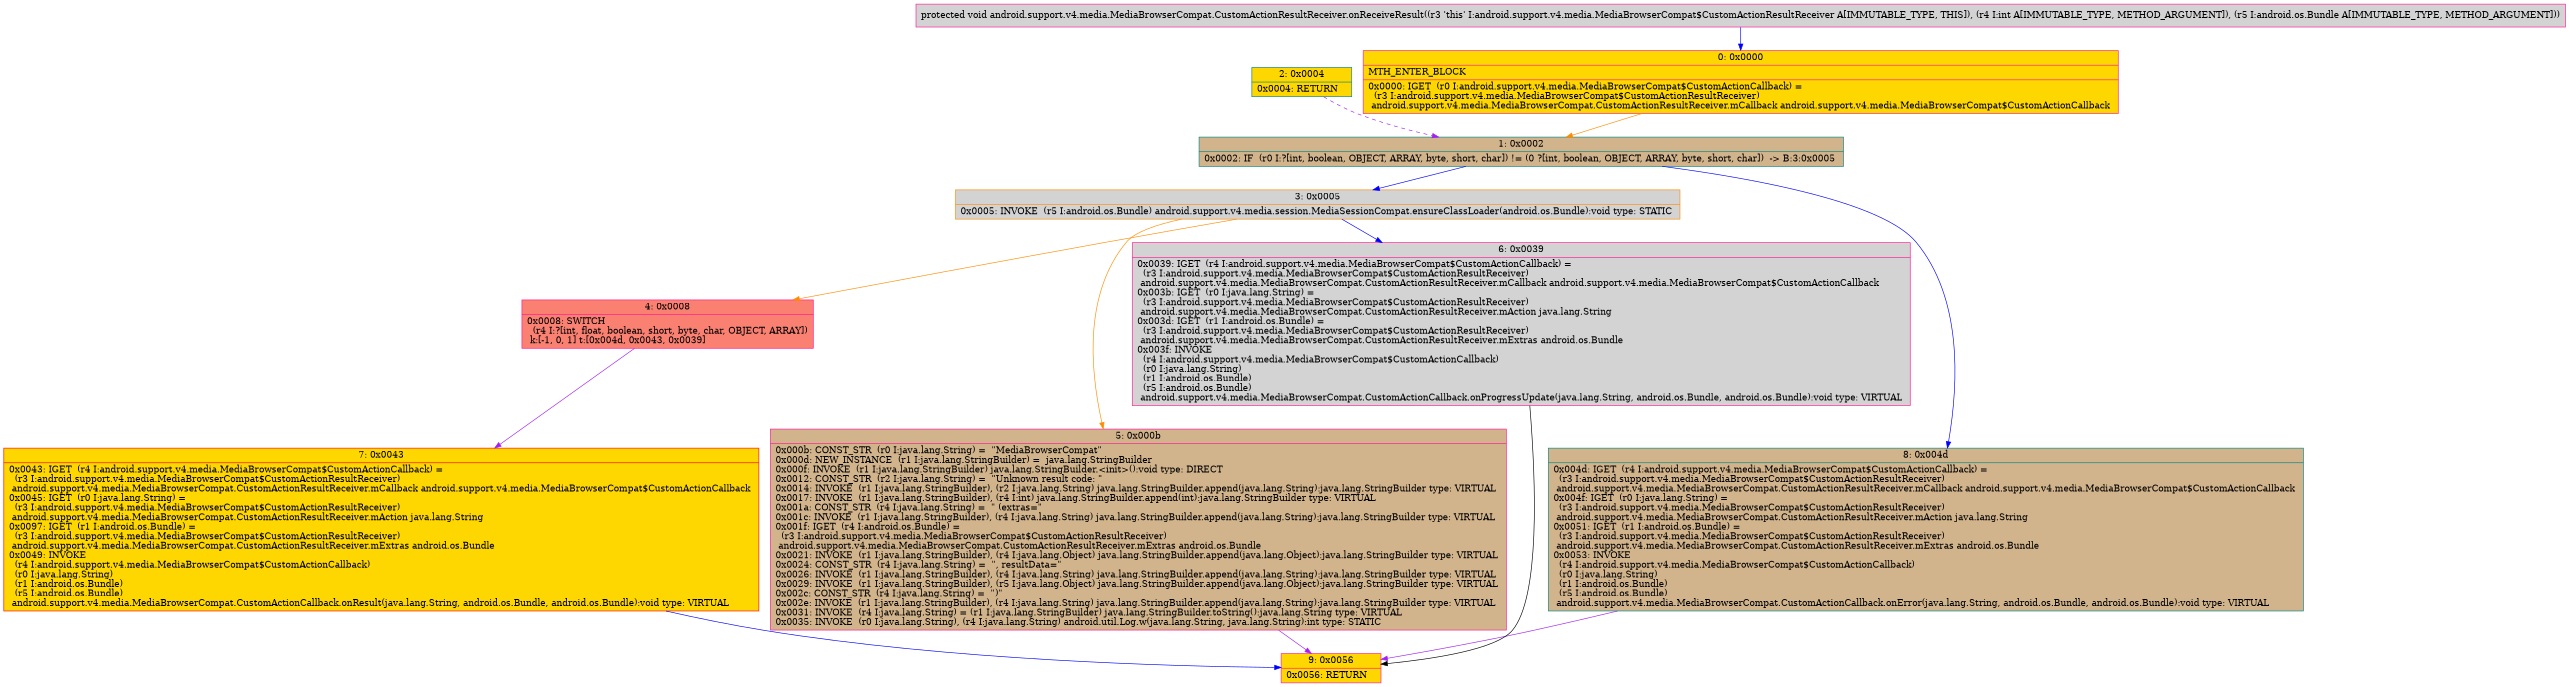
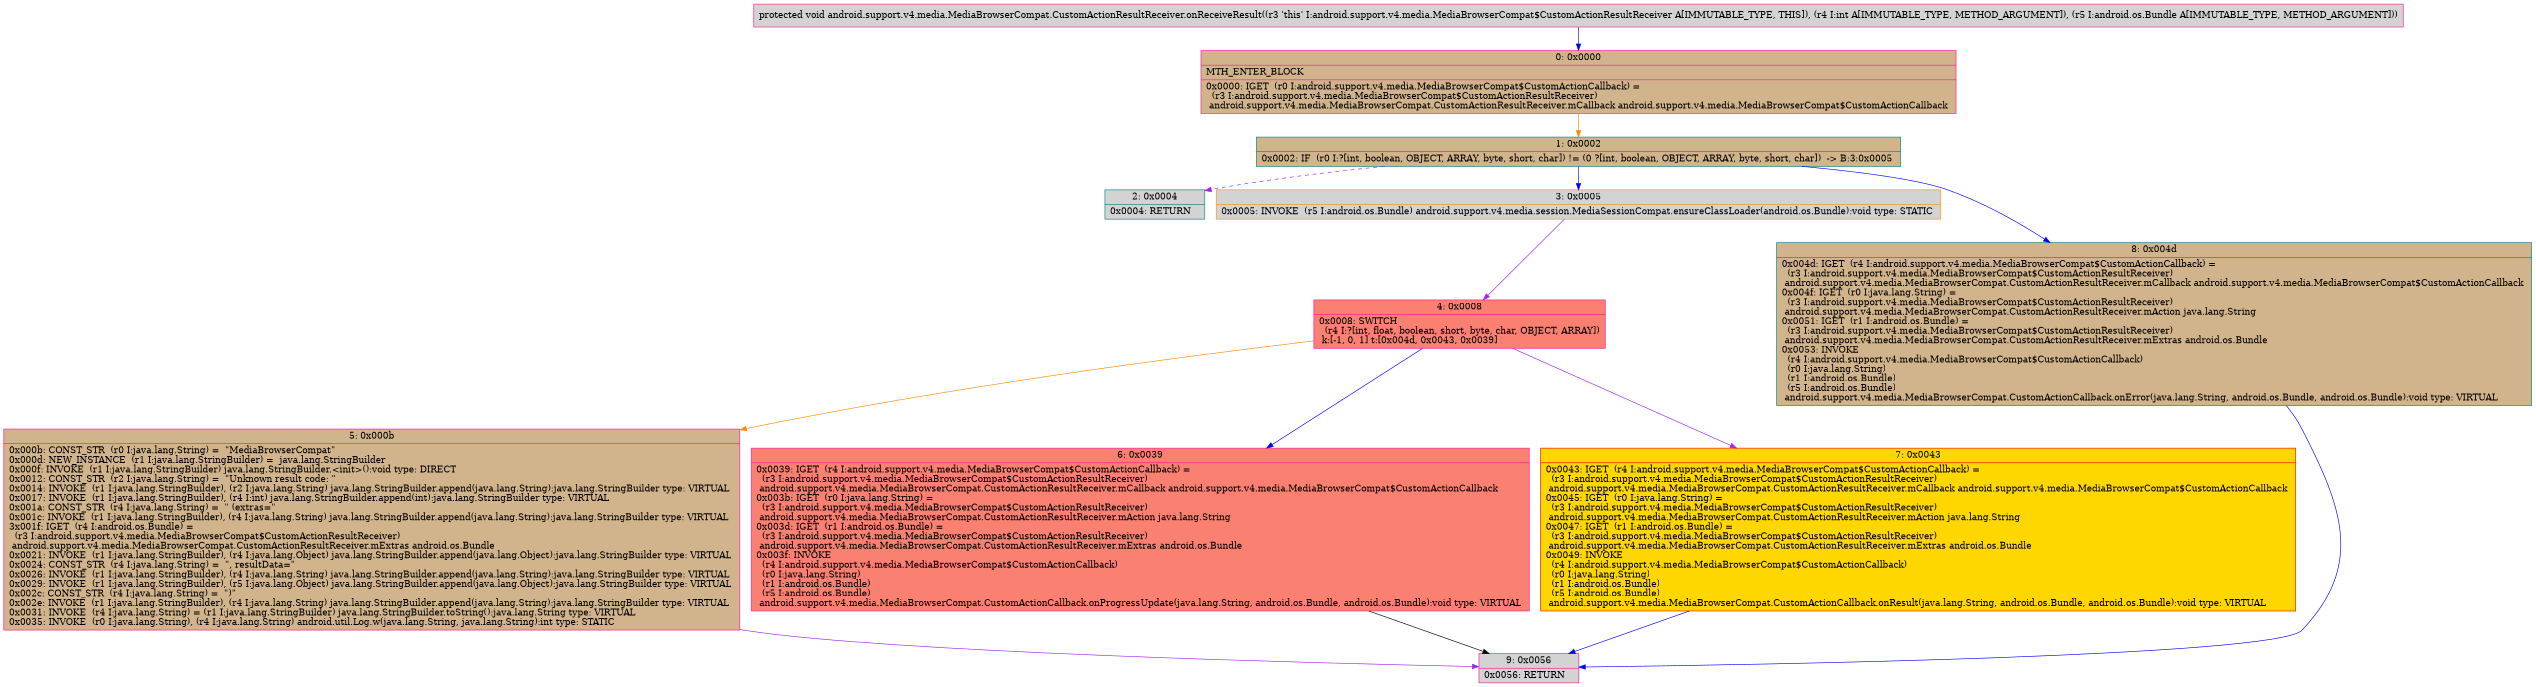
(1302, 82) -> (1155, 205)
(1741, 82) -> (1579, 82)
(1376, 120) -> (1298, 176)
(1359, 229) -> (1347, 396)
(1018, 258) -> (1526, 257)
(1099, 299) -> (1029, 379)
(1521, 324) -> (1140, 530)
(104, 527) -> (1641, 527)
(869, 527) -> (103, 527)
(1514, 634) -> (2068, 655)
(1331, 668) -> (1529, 668)
